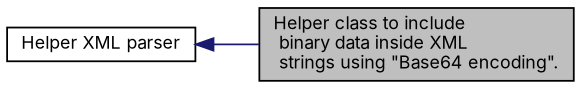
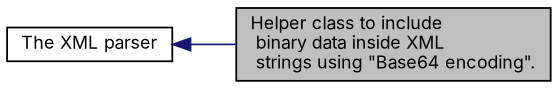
(101, 44) -> (90, 44)
